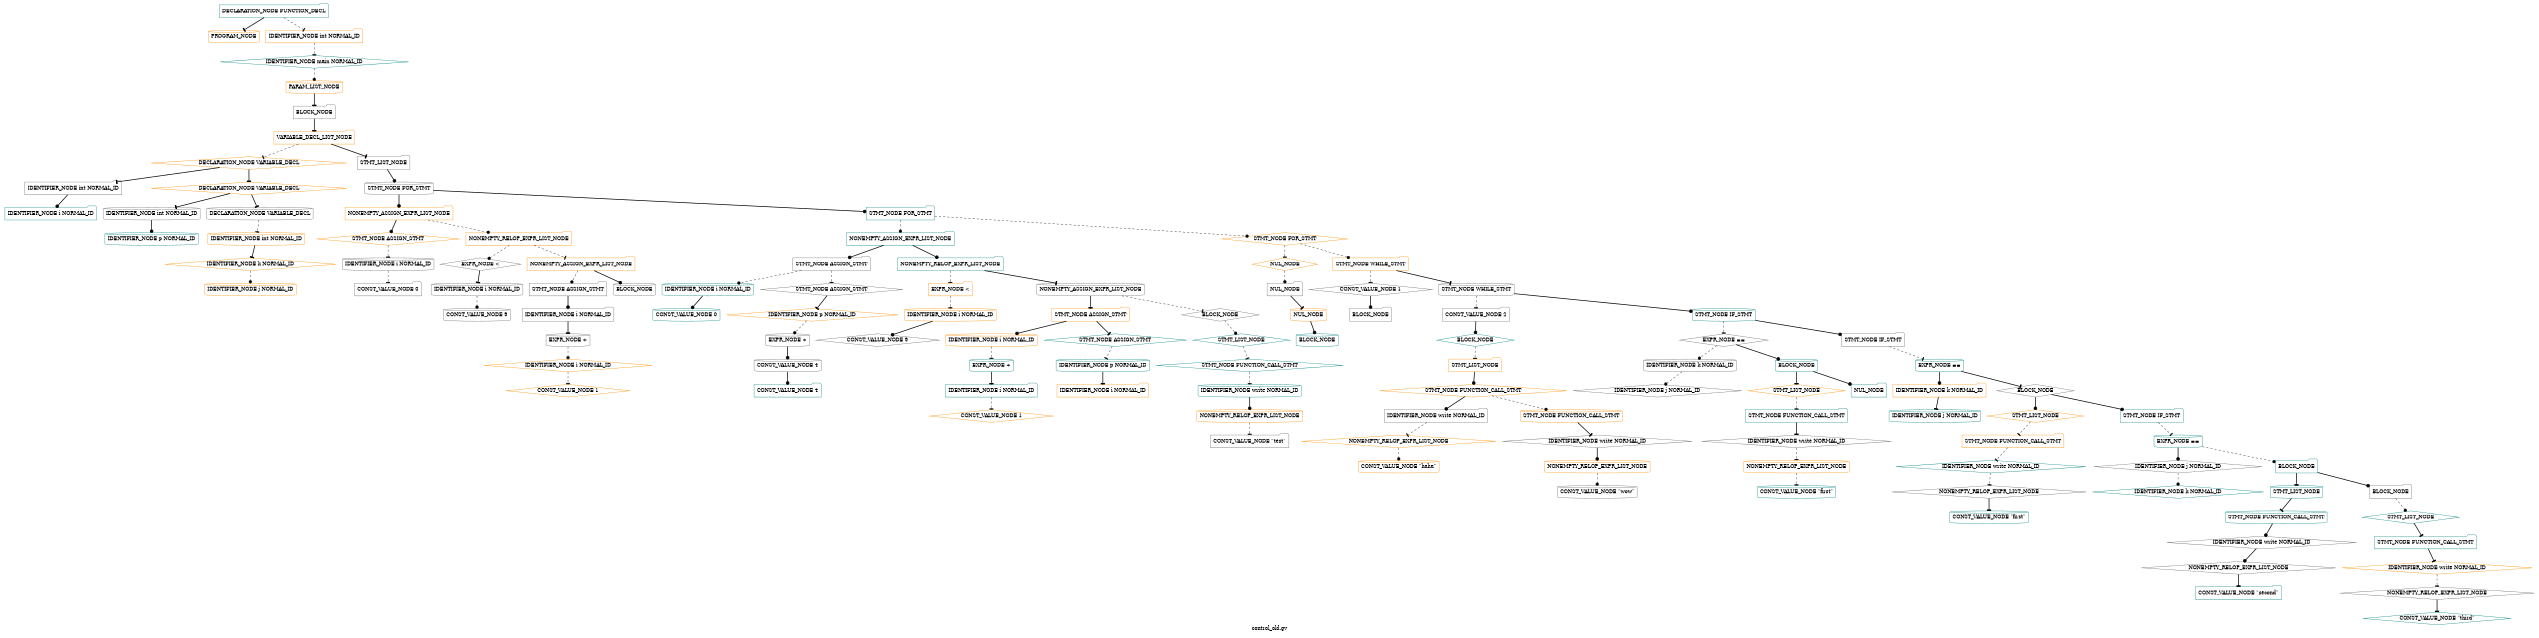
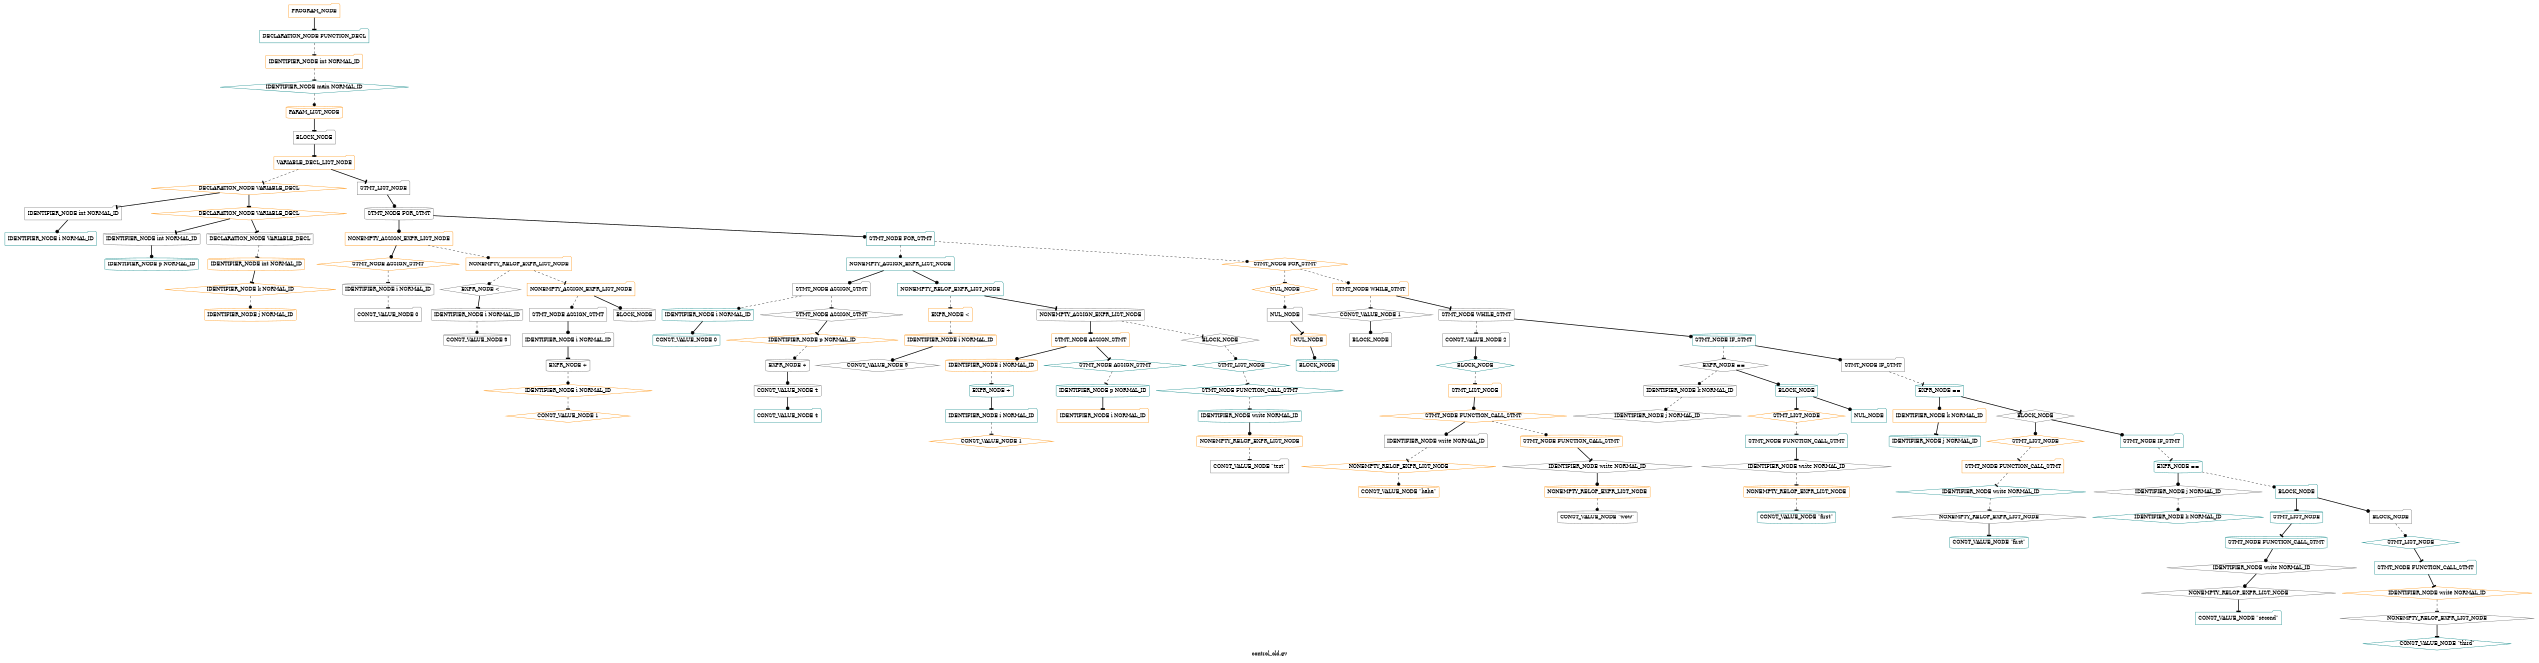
(255, 23) -> (314, 23)
(234, 37) -> (314, 11)
